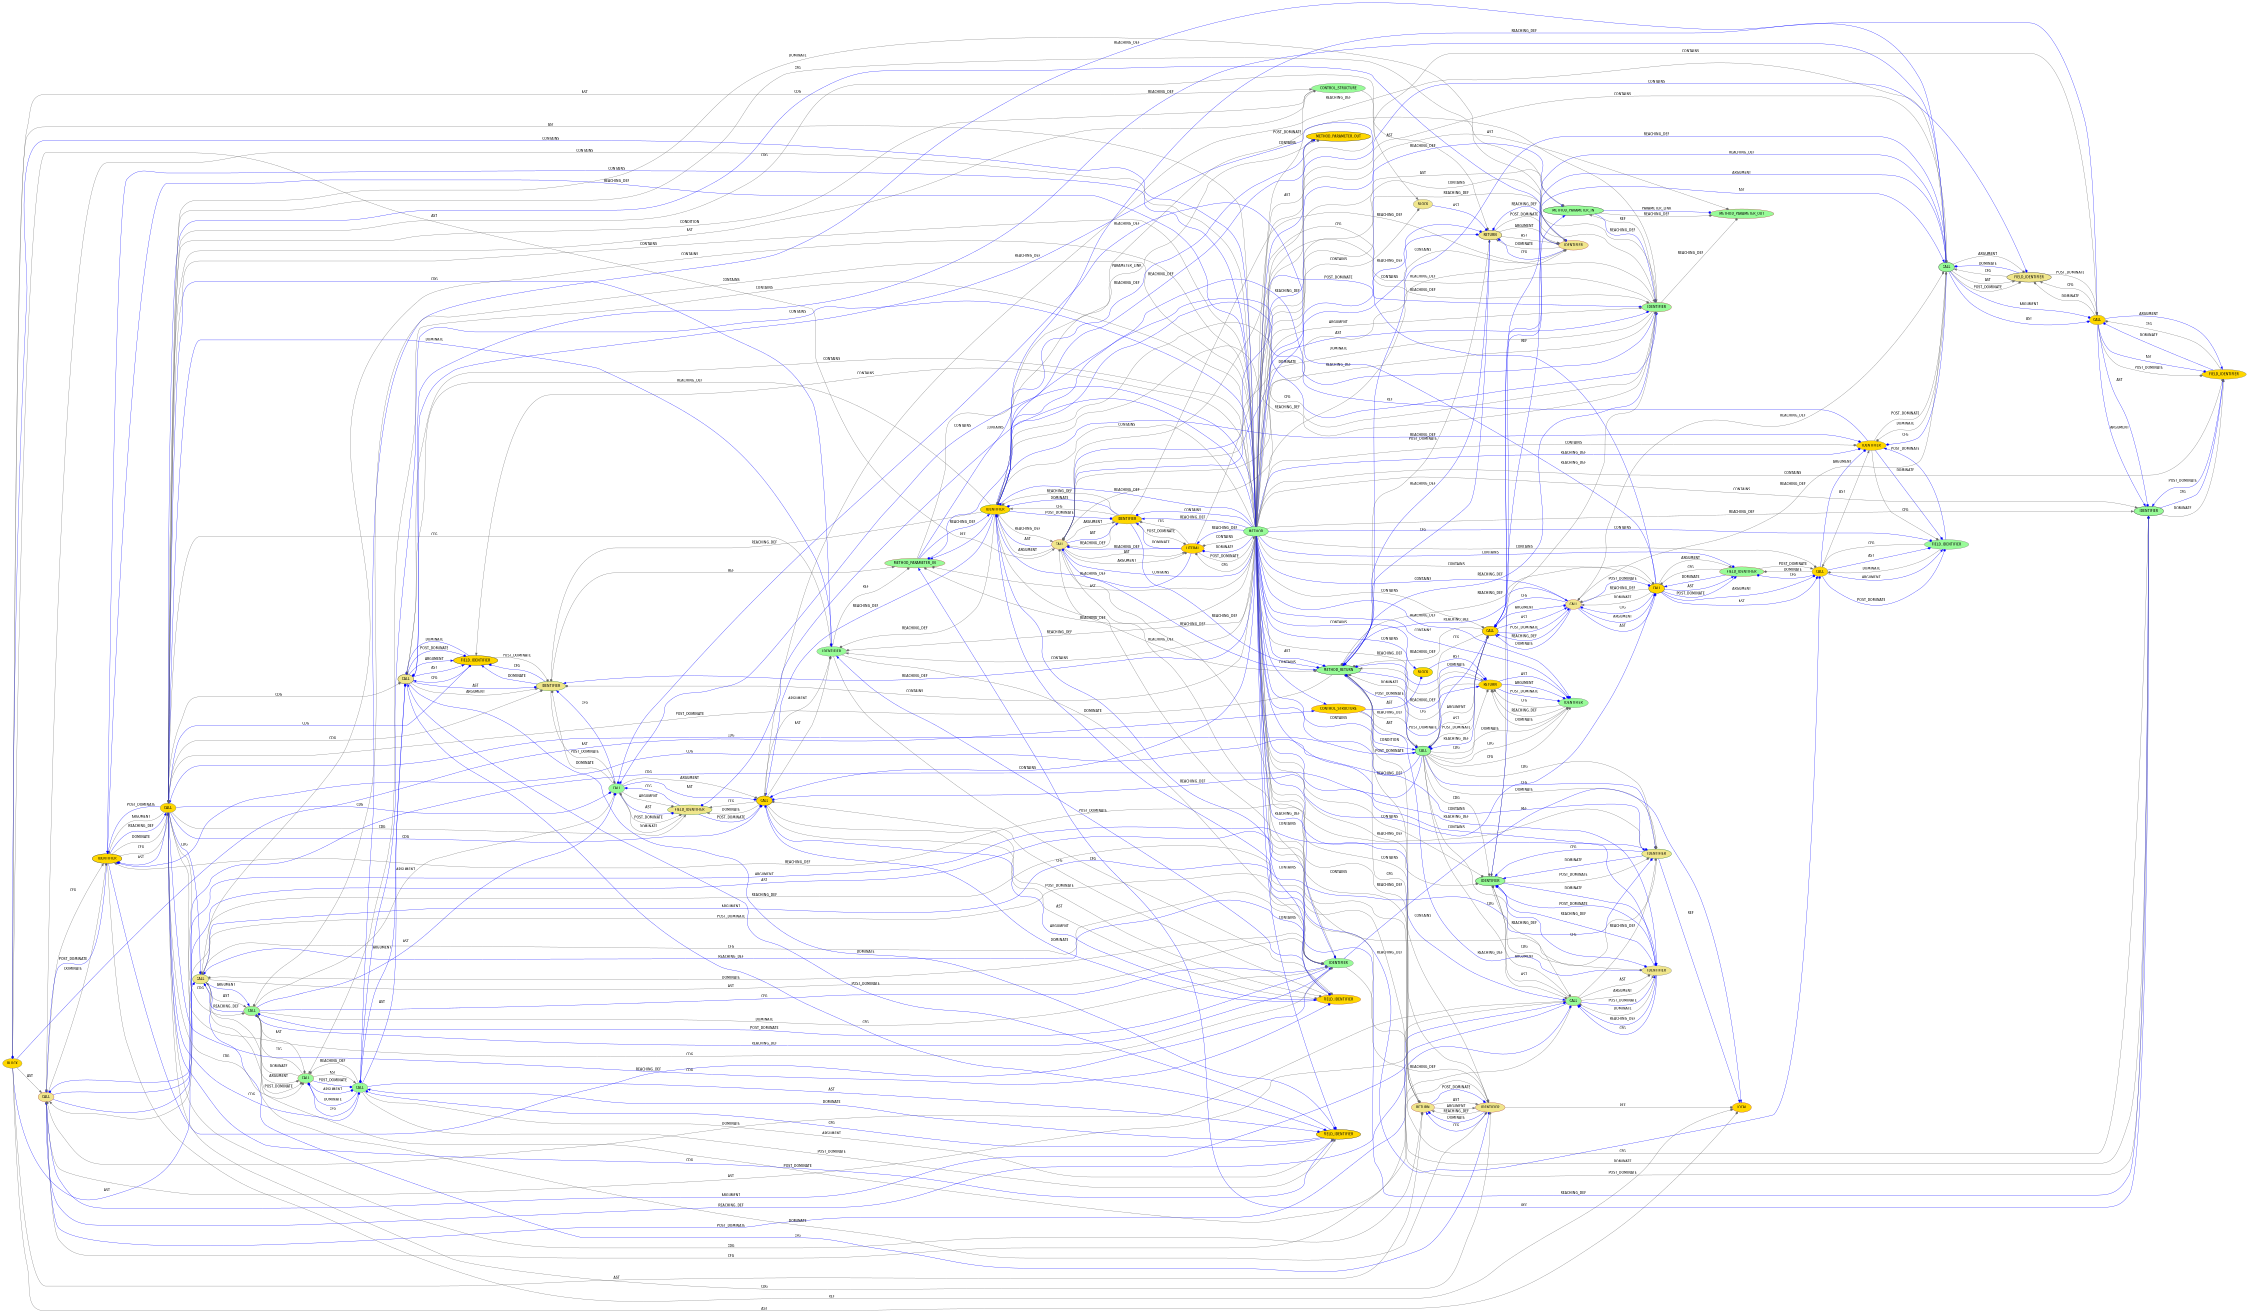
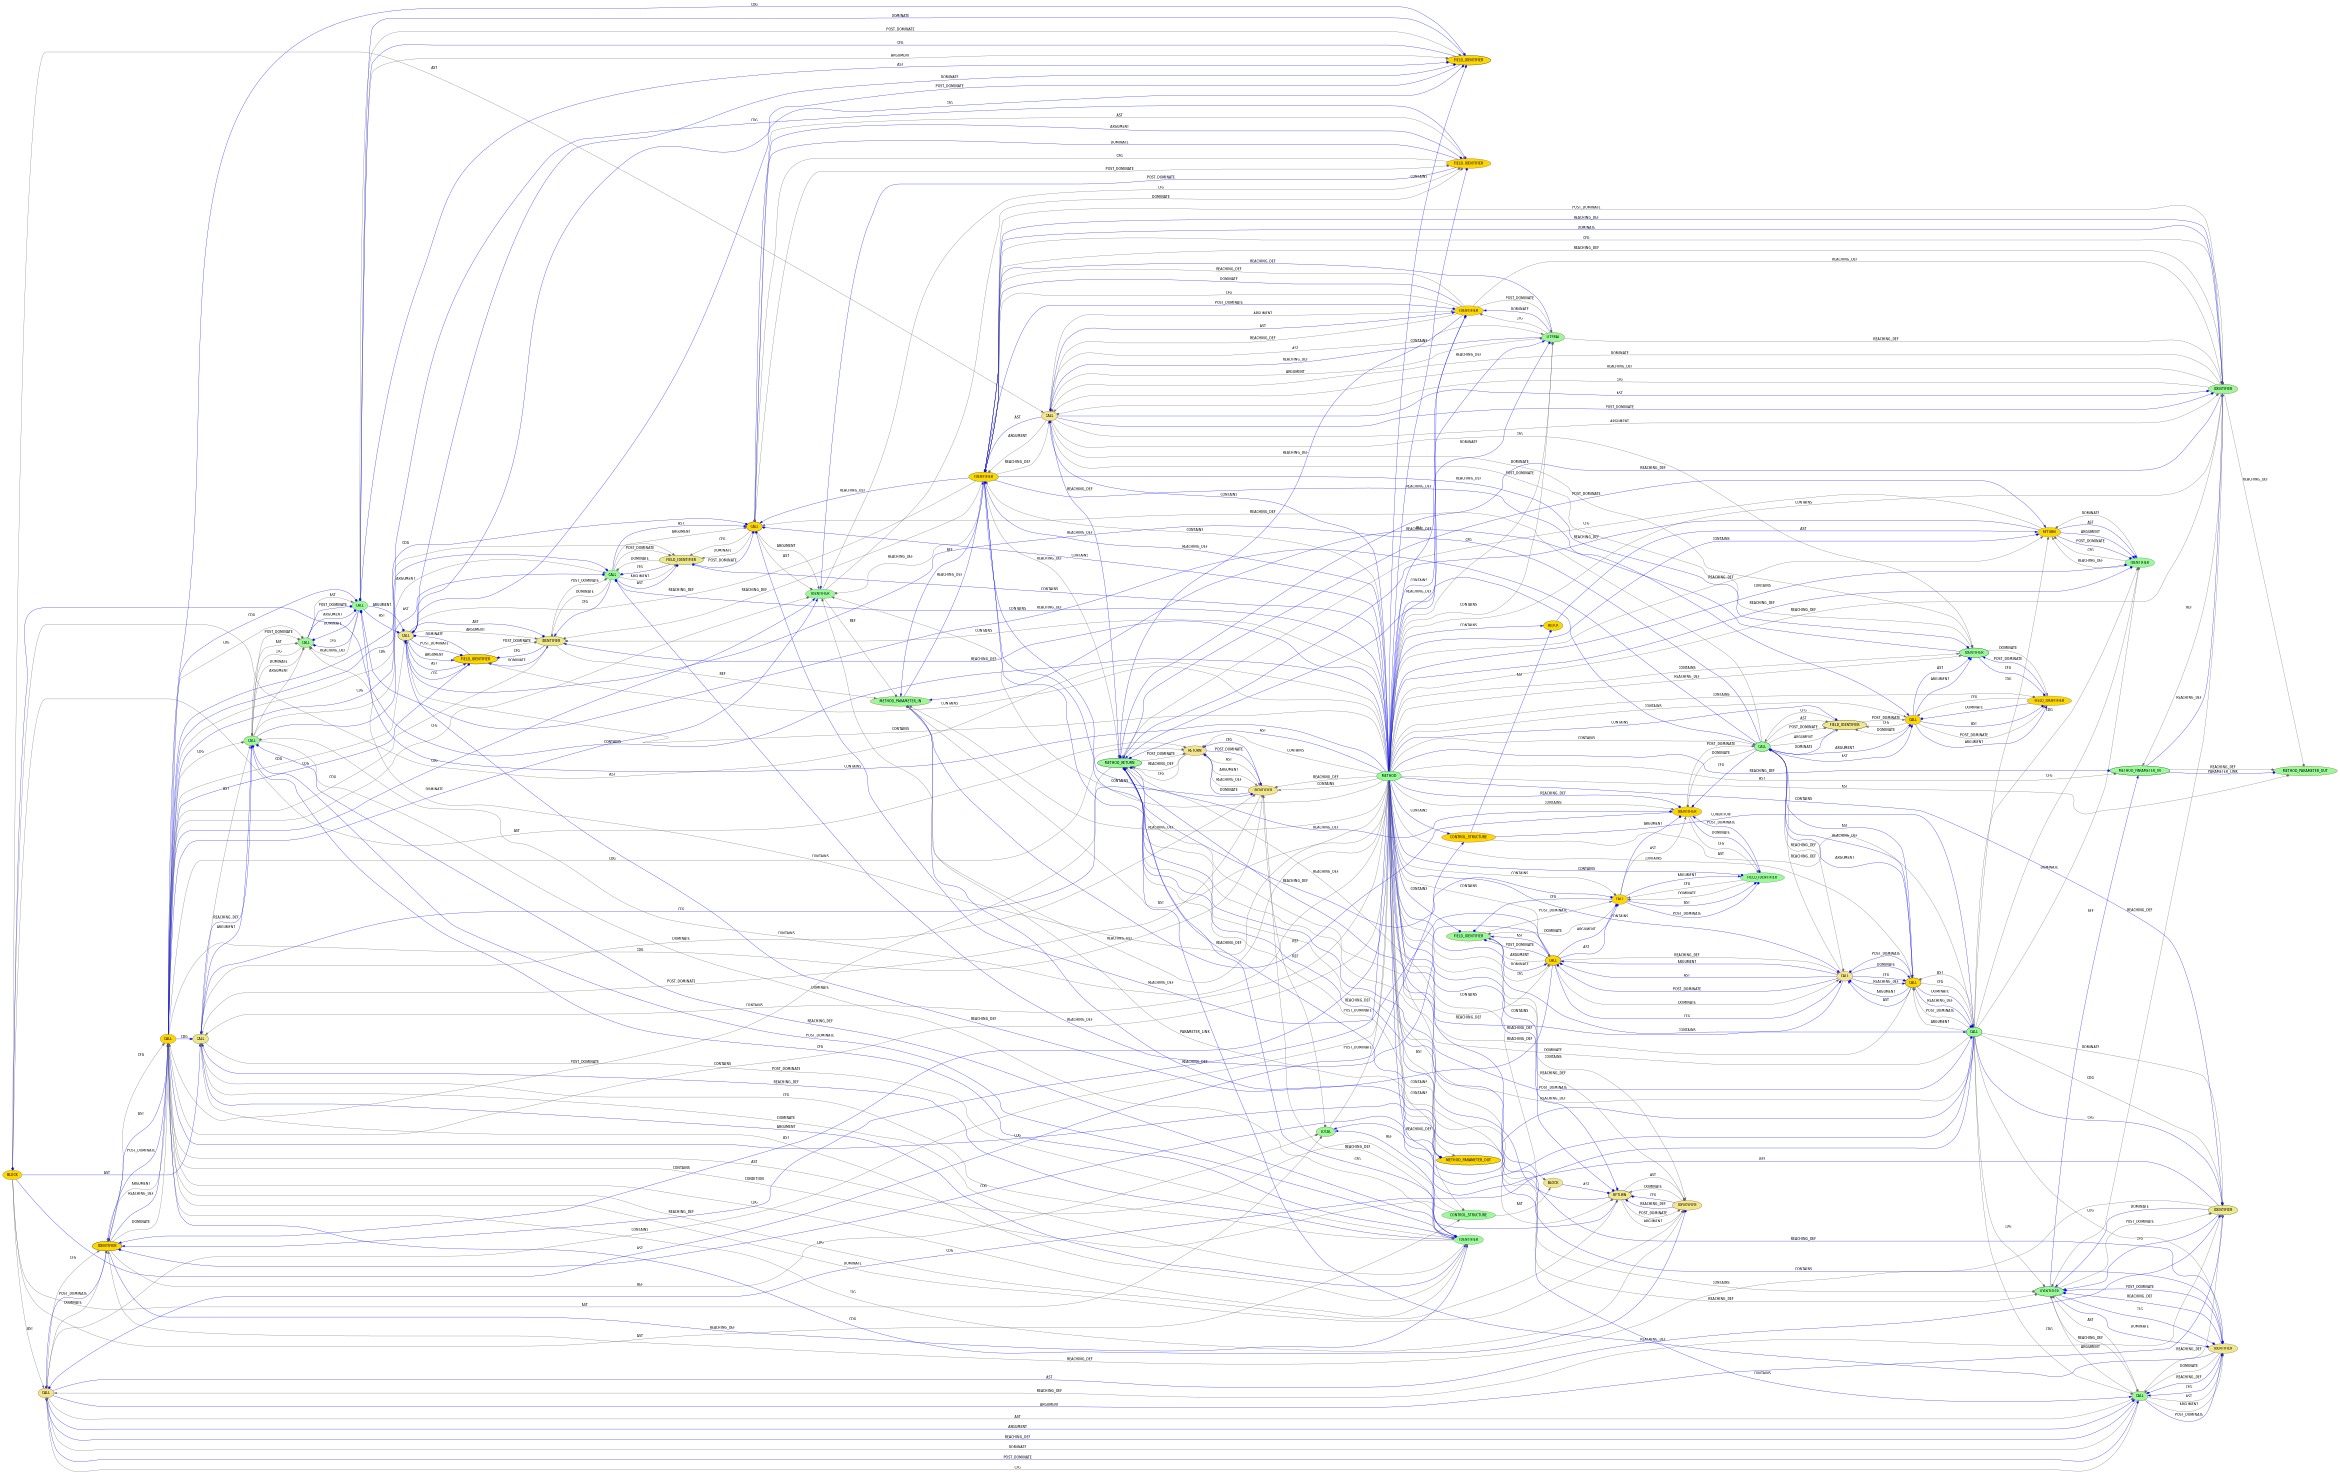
(1193, 548) -> (1553, 337)
(1230, 562) -> (1376, 1032)
(1742, 1107) -> (1326, 1132)
